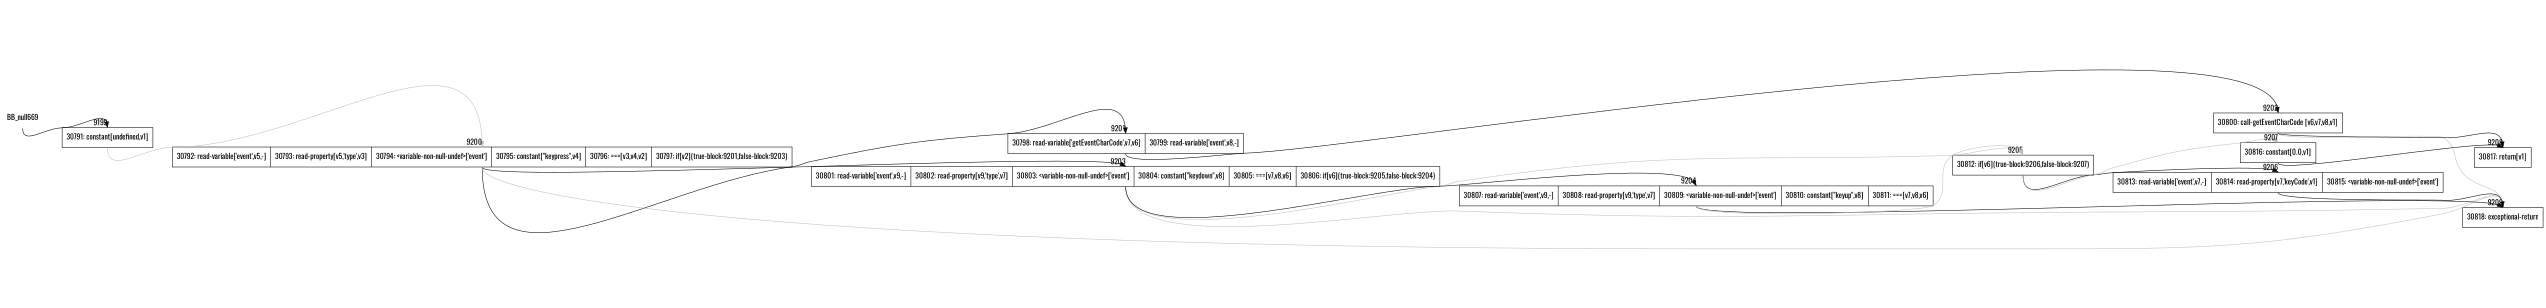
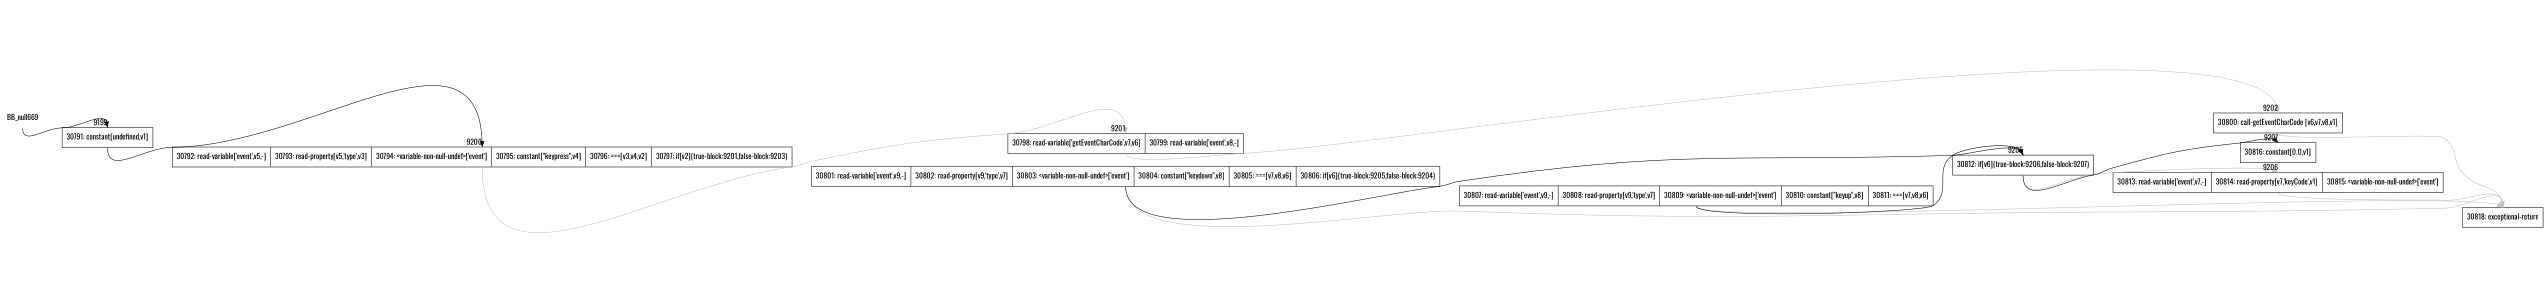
(1704, 100) -> (1704, 100)
(307, 118) -> (307, 118)
(2503, 158) -> none
(2142, 160) -> (2142, 160)
(817, 166) -> none
(1565, 168) -> (1565, 168)
(769, 171) -> (787, 168)
(2142, 171) -> (2142, 171)
(1359, 196) -> none
(2392, 200) -> (2392, 200)
(2097, 207) -> (2097, 207)
(1923, 208) -> (1923, 208)
(1492, 247) -> none
